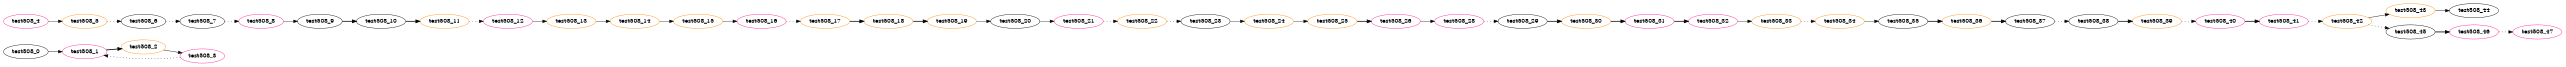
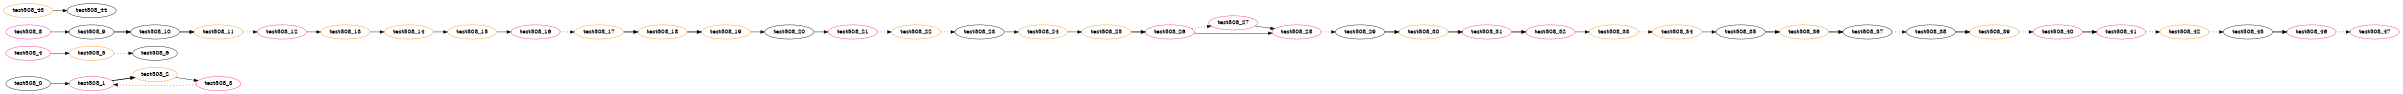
(2377, 16) -> none
(202, 21) -> none
none -> (1233, 23)
